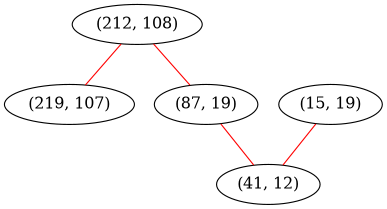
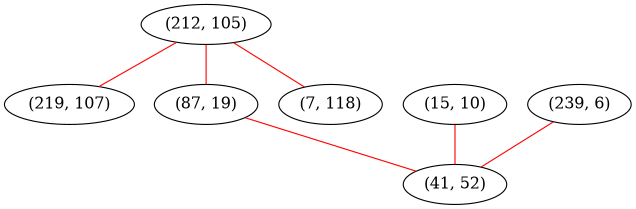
(137, 24) -> (206, 24)
none -> (331, 104)
(331, 104) -> (455, 104)
none -> (579, 104)
(268, 184) -> (455, 184)
